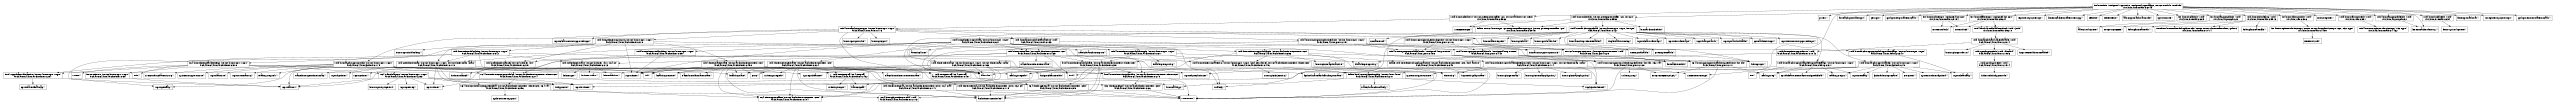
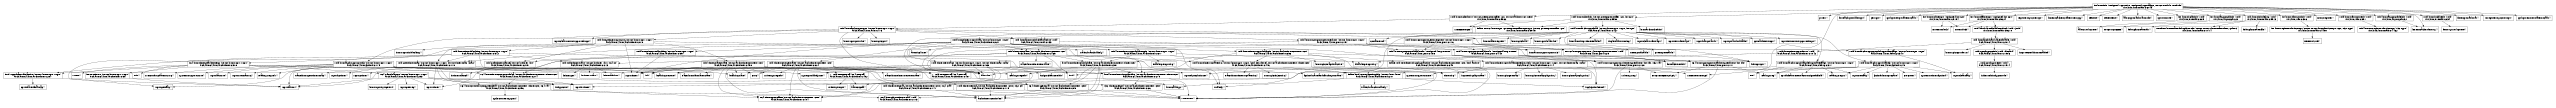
(1092, 53) -> (1092, 53)
(813, 76) -> (813, 76)
none -> (1242, 76)
